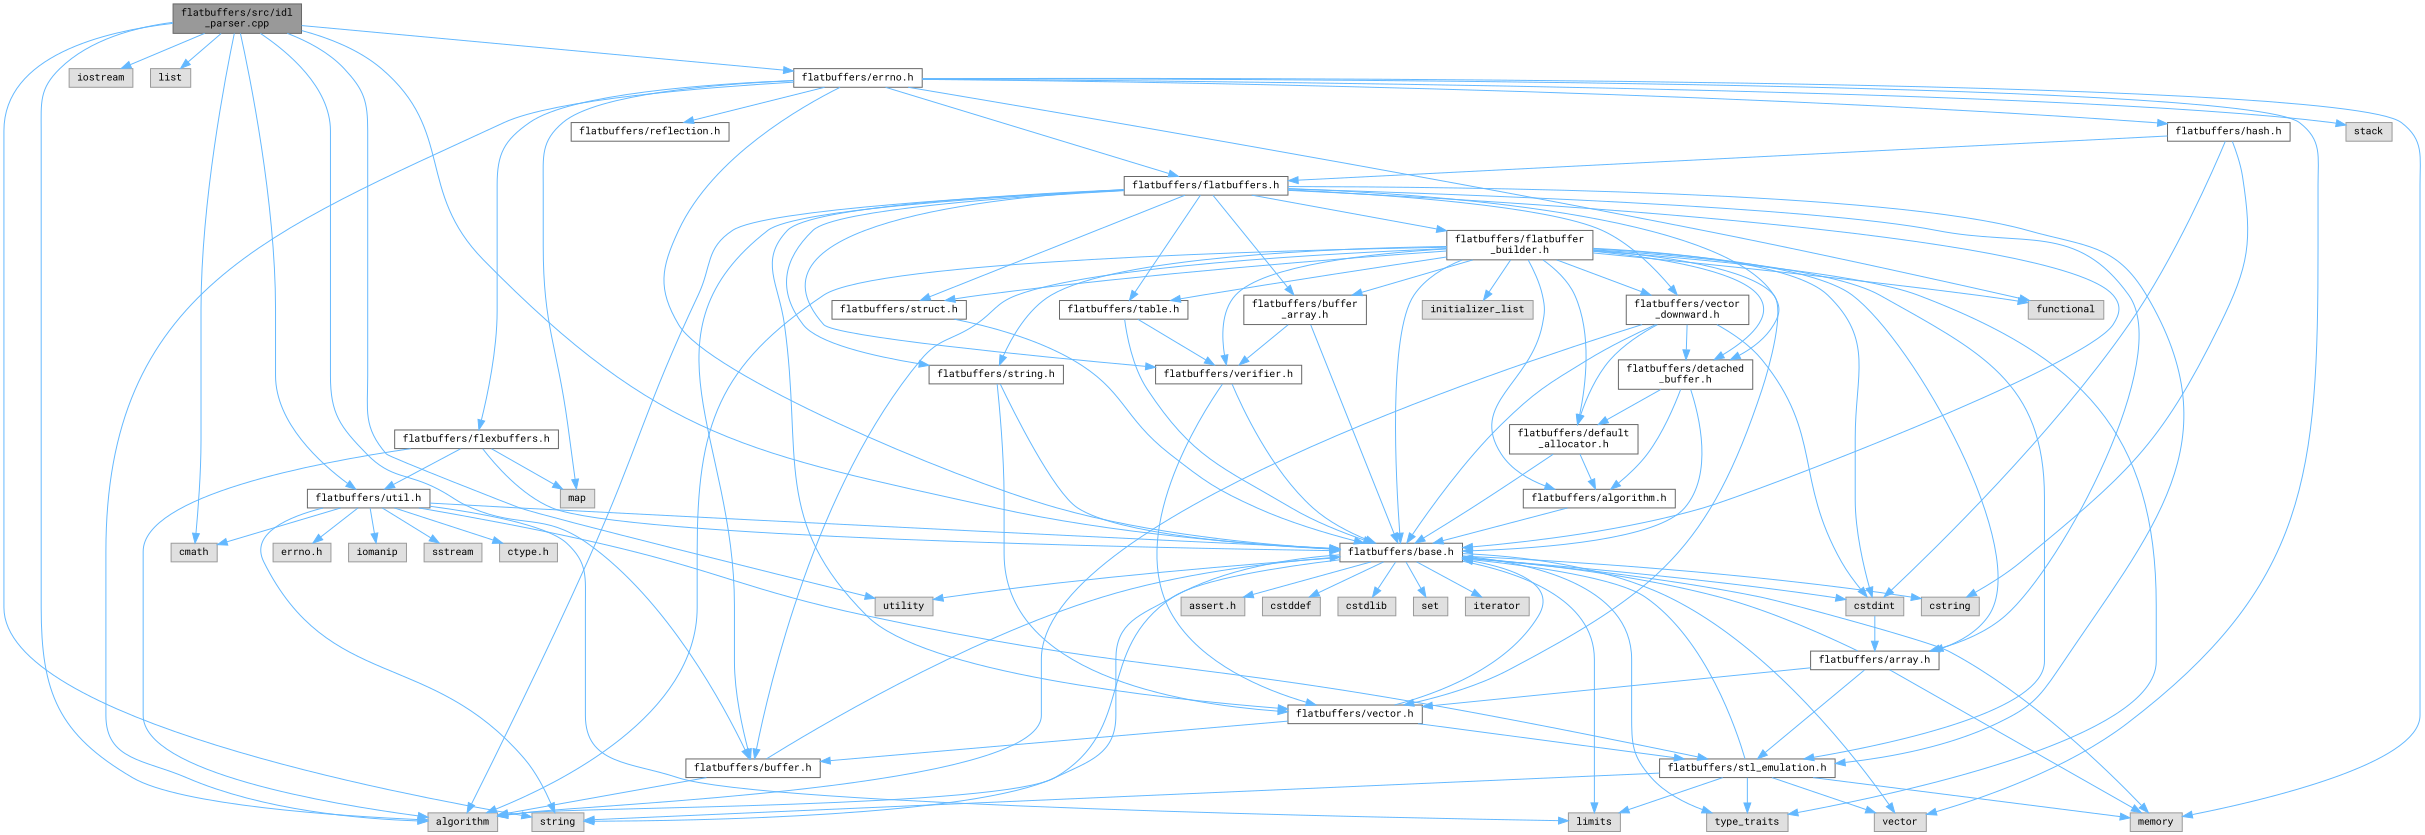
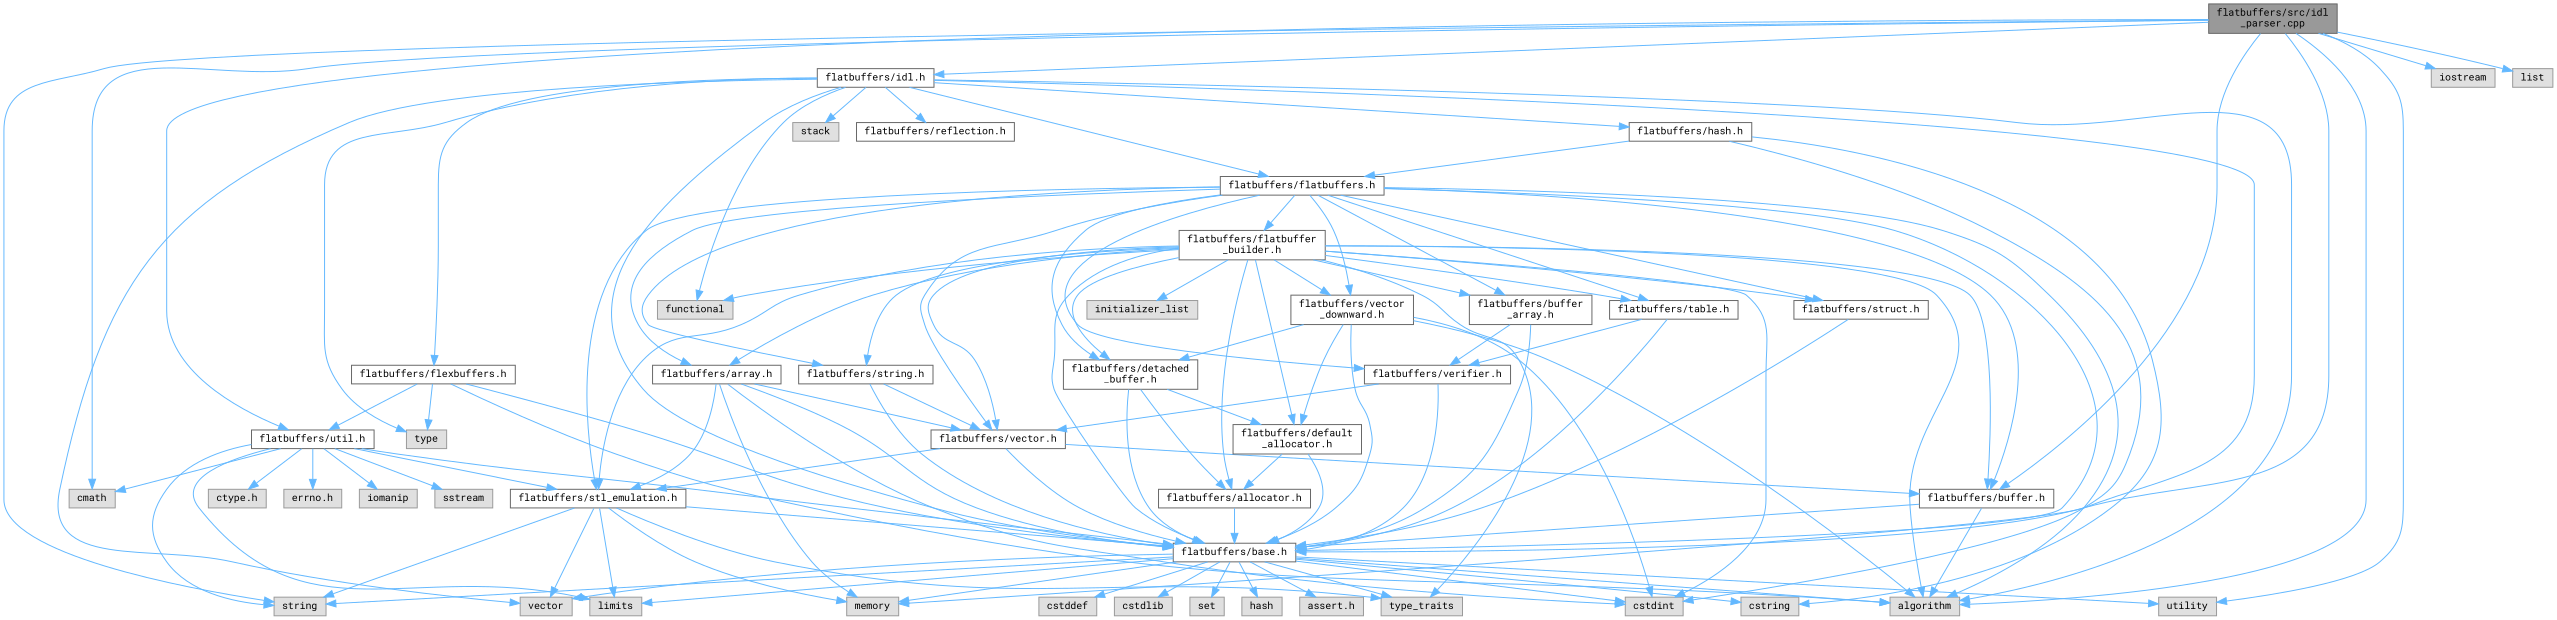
(858, 78) -> (876, 78)
(1293, 269) -> none
(578, 499) -> (427, 439)
(1599, 499) -> (1235, 499)
(1497, 606) -> (1262, 606)
(1875, 634) -> (1083, 549)
